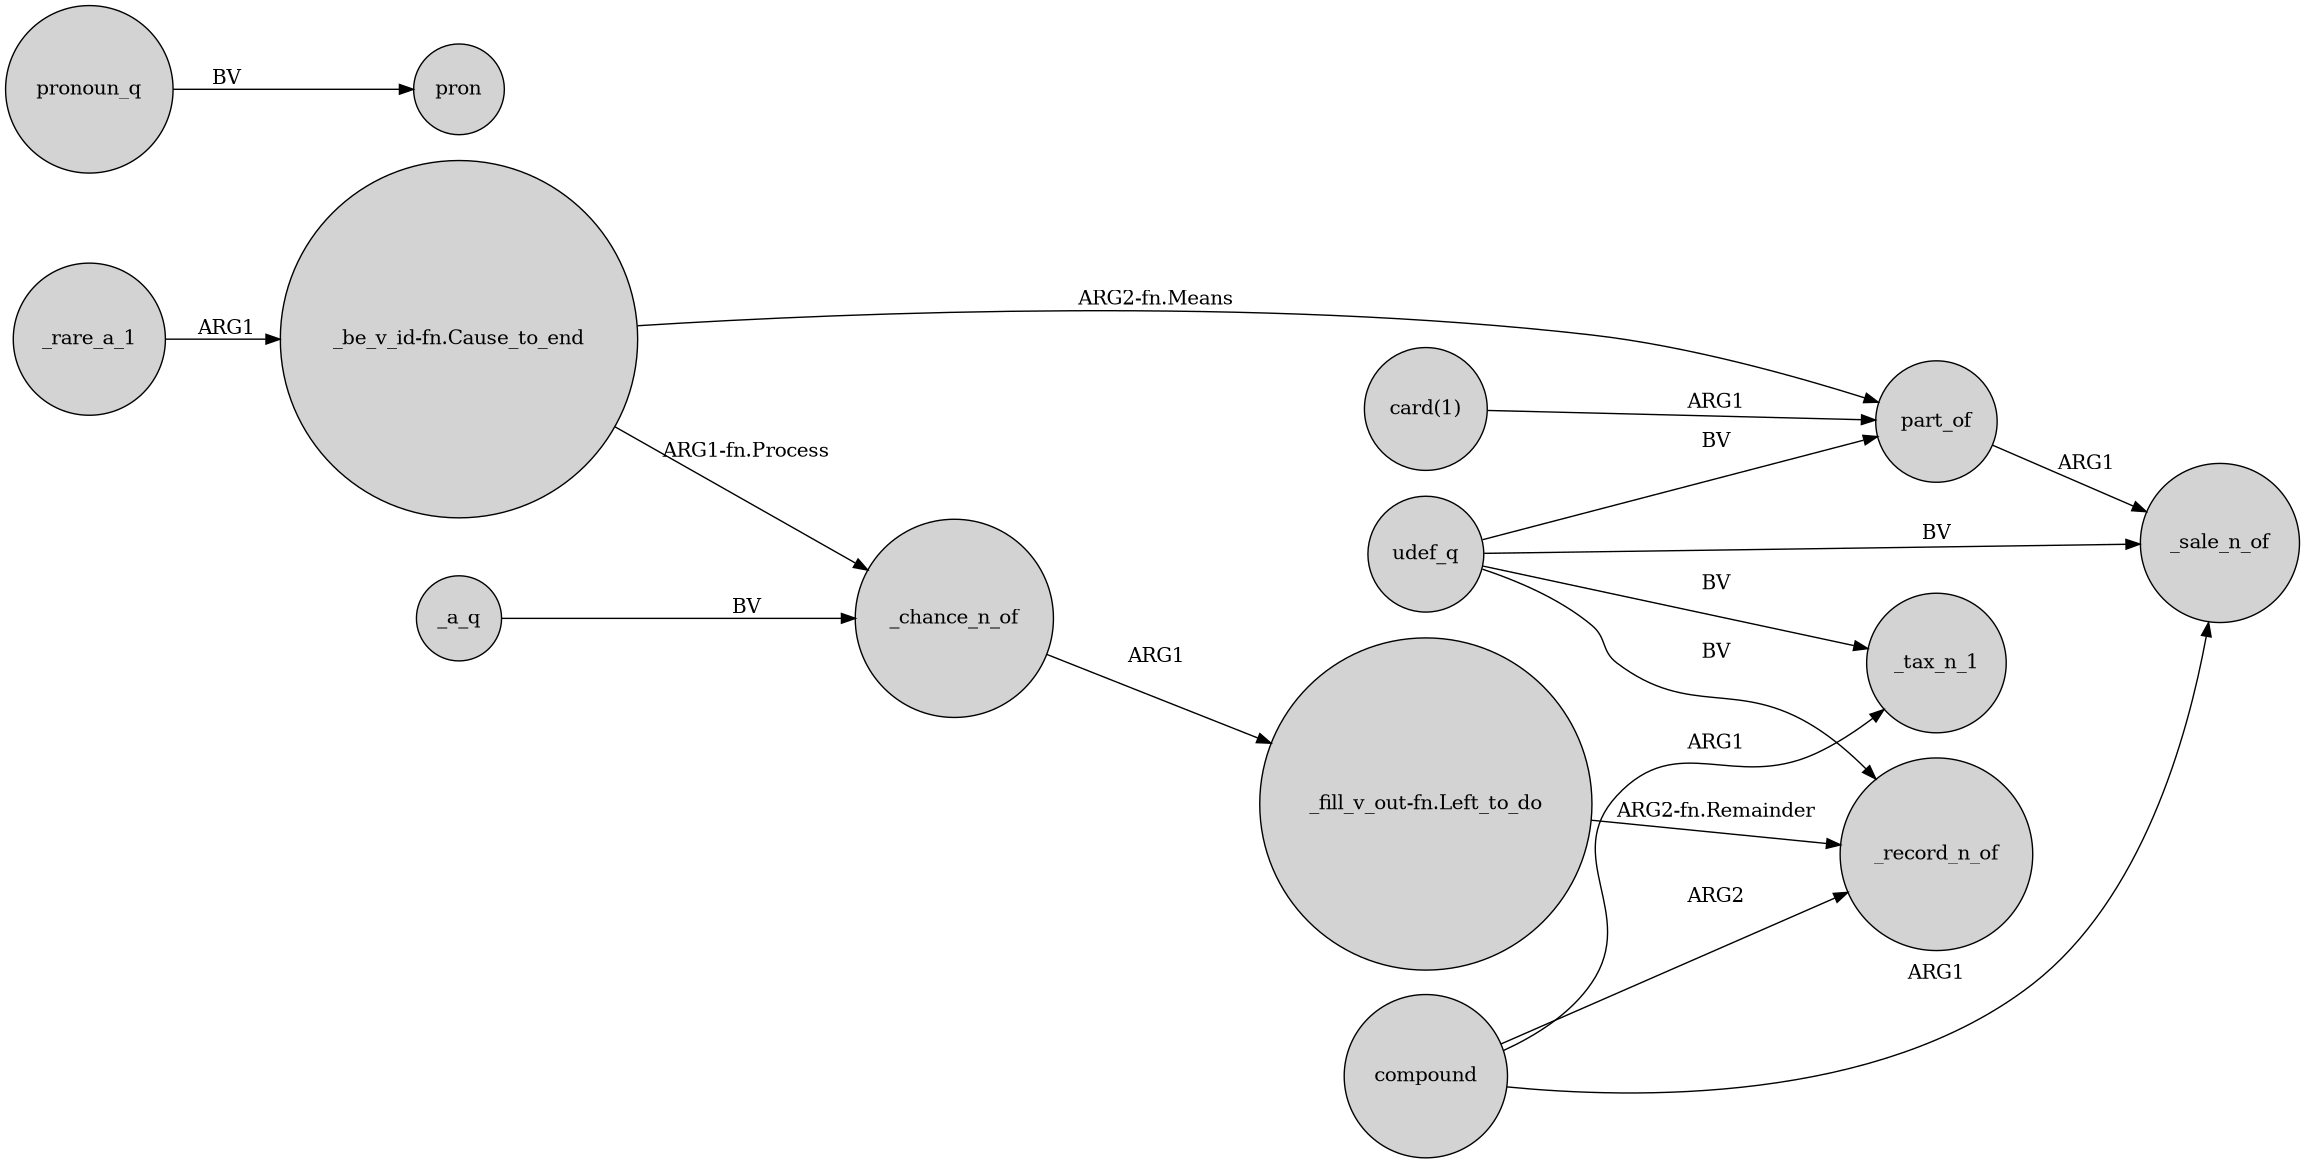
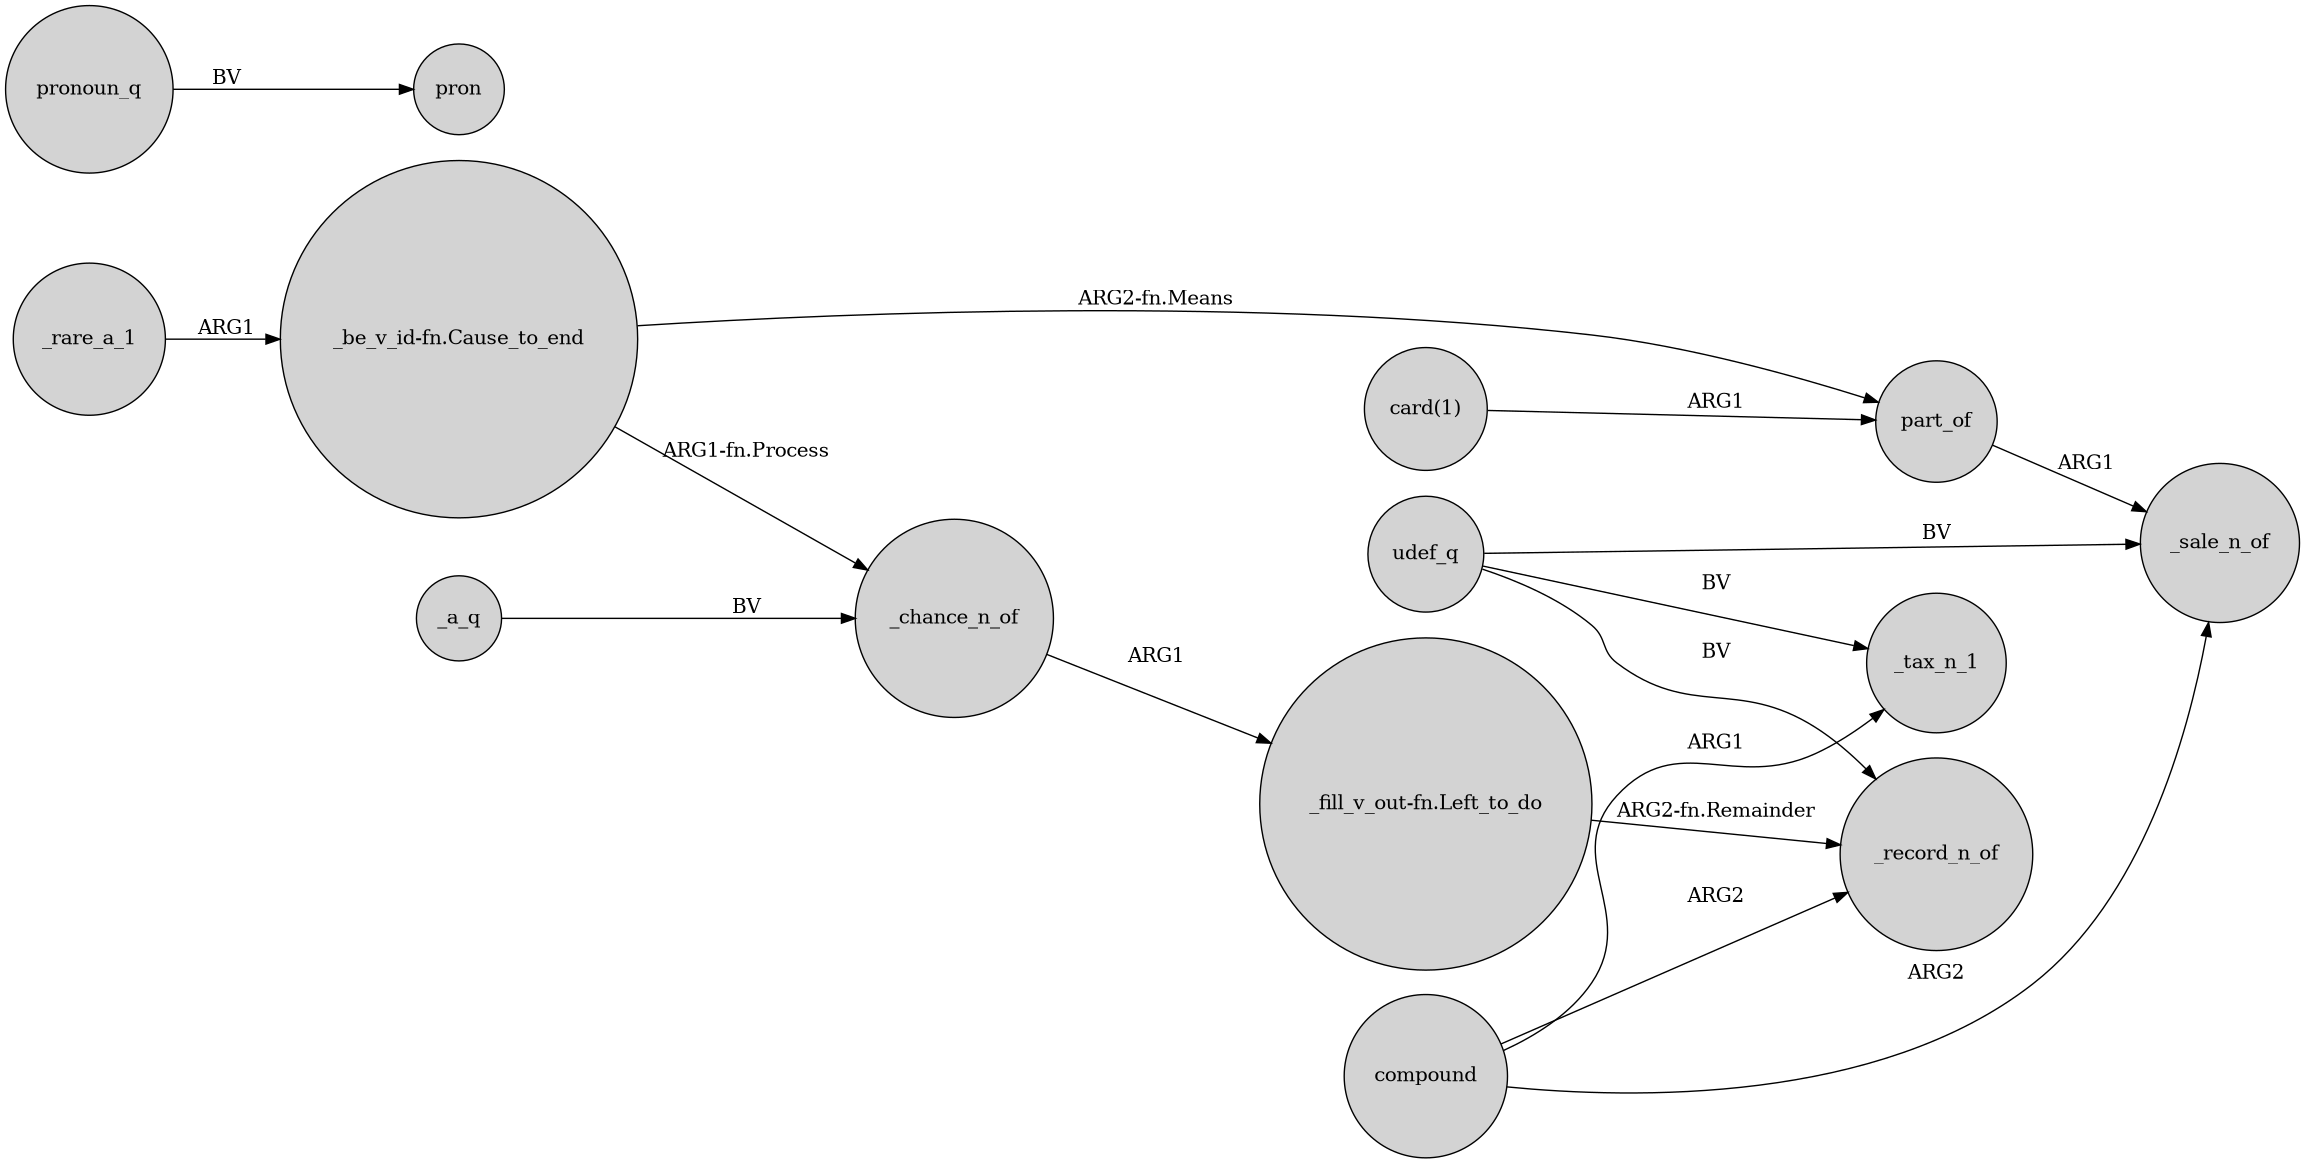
(1673, 490) -> none
(1936, 974) -> (1936, 974)
